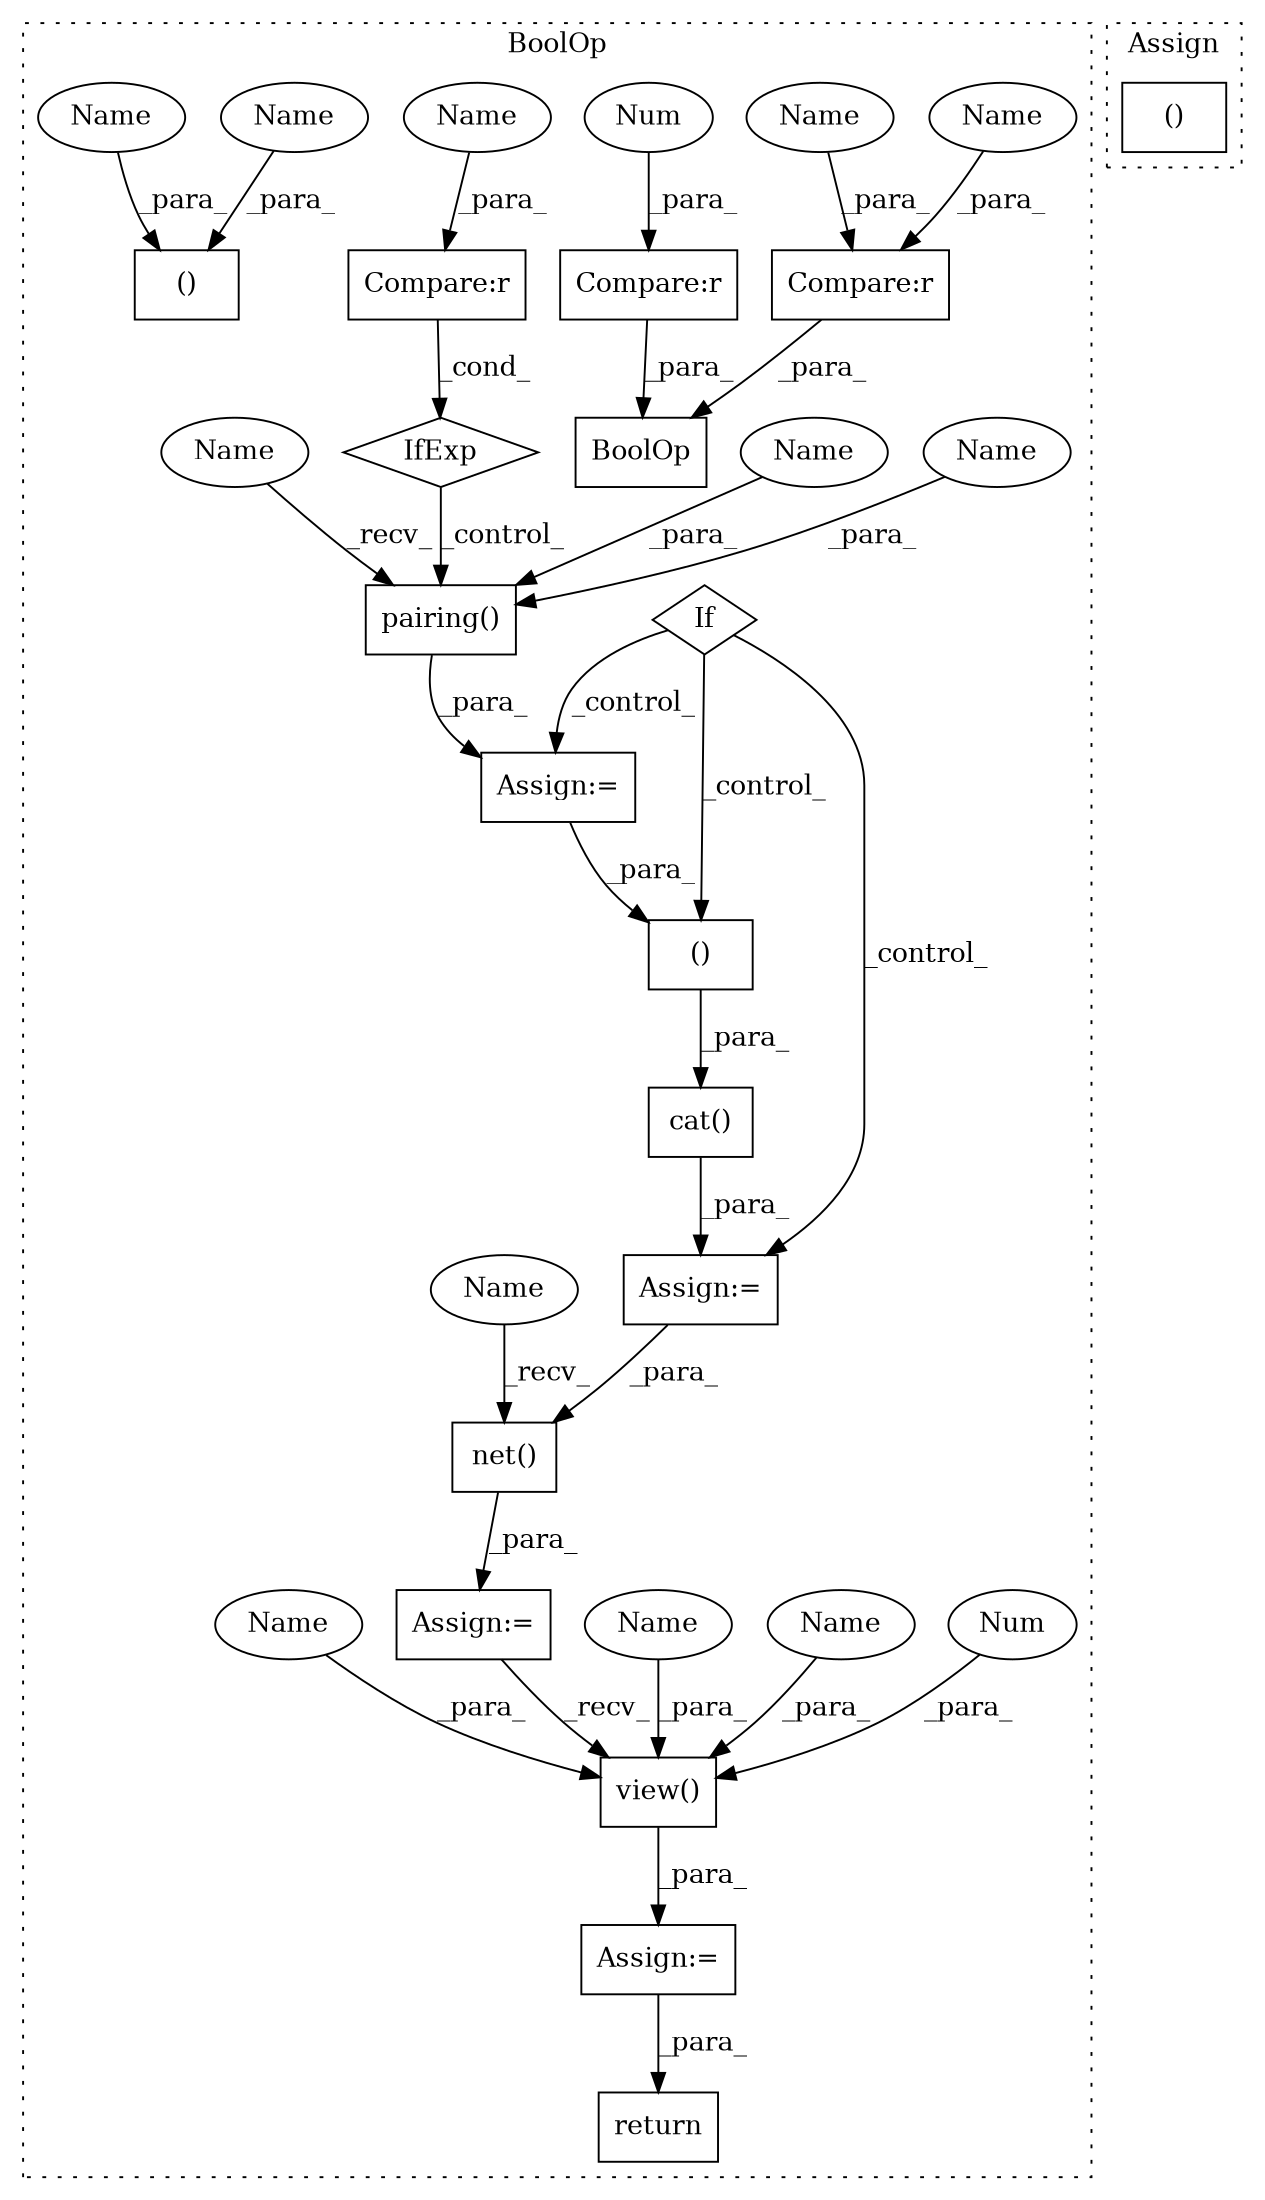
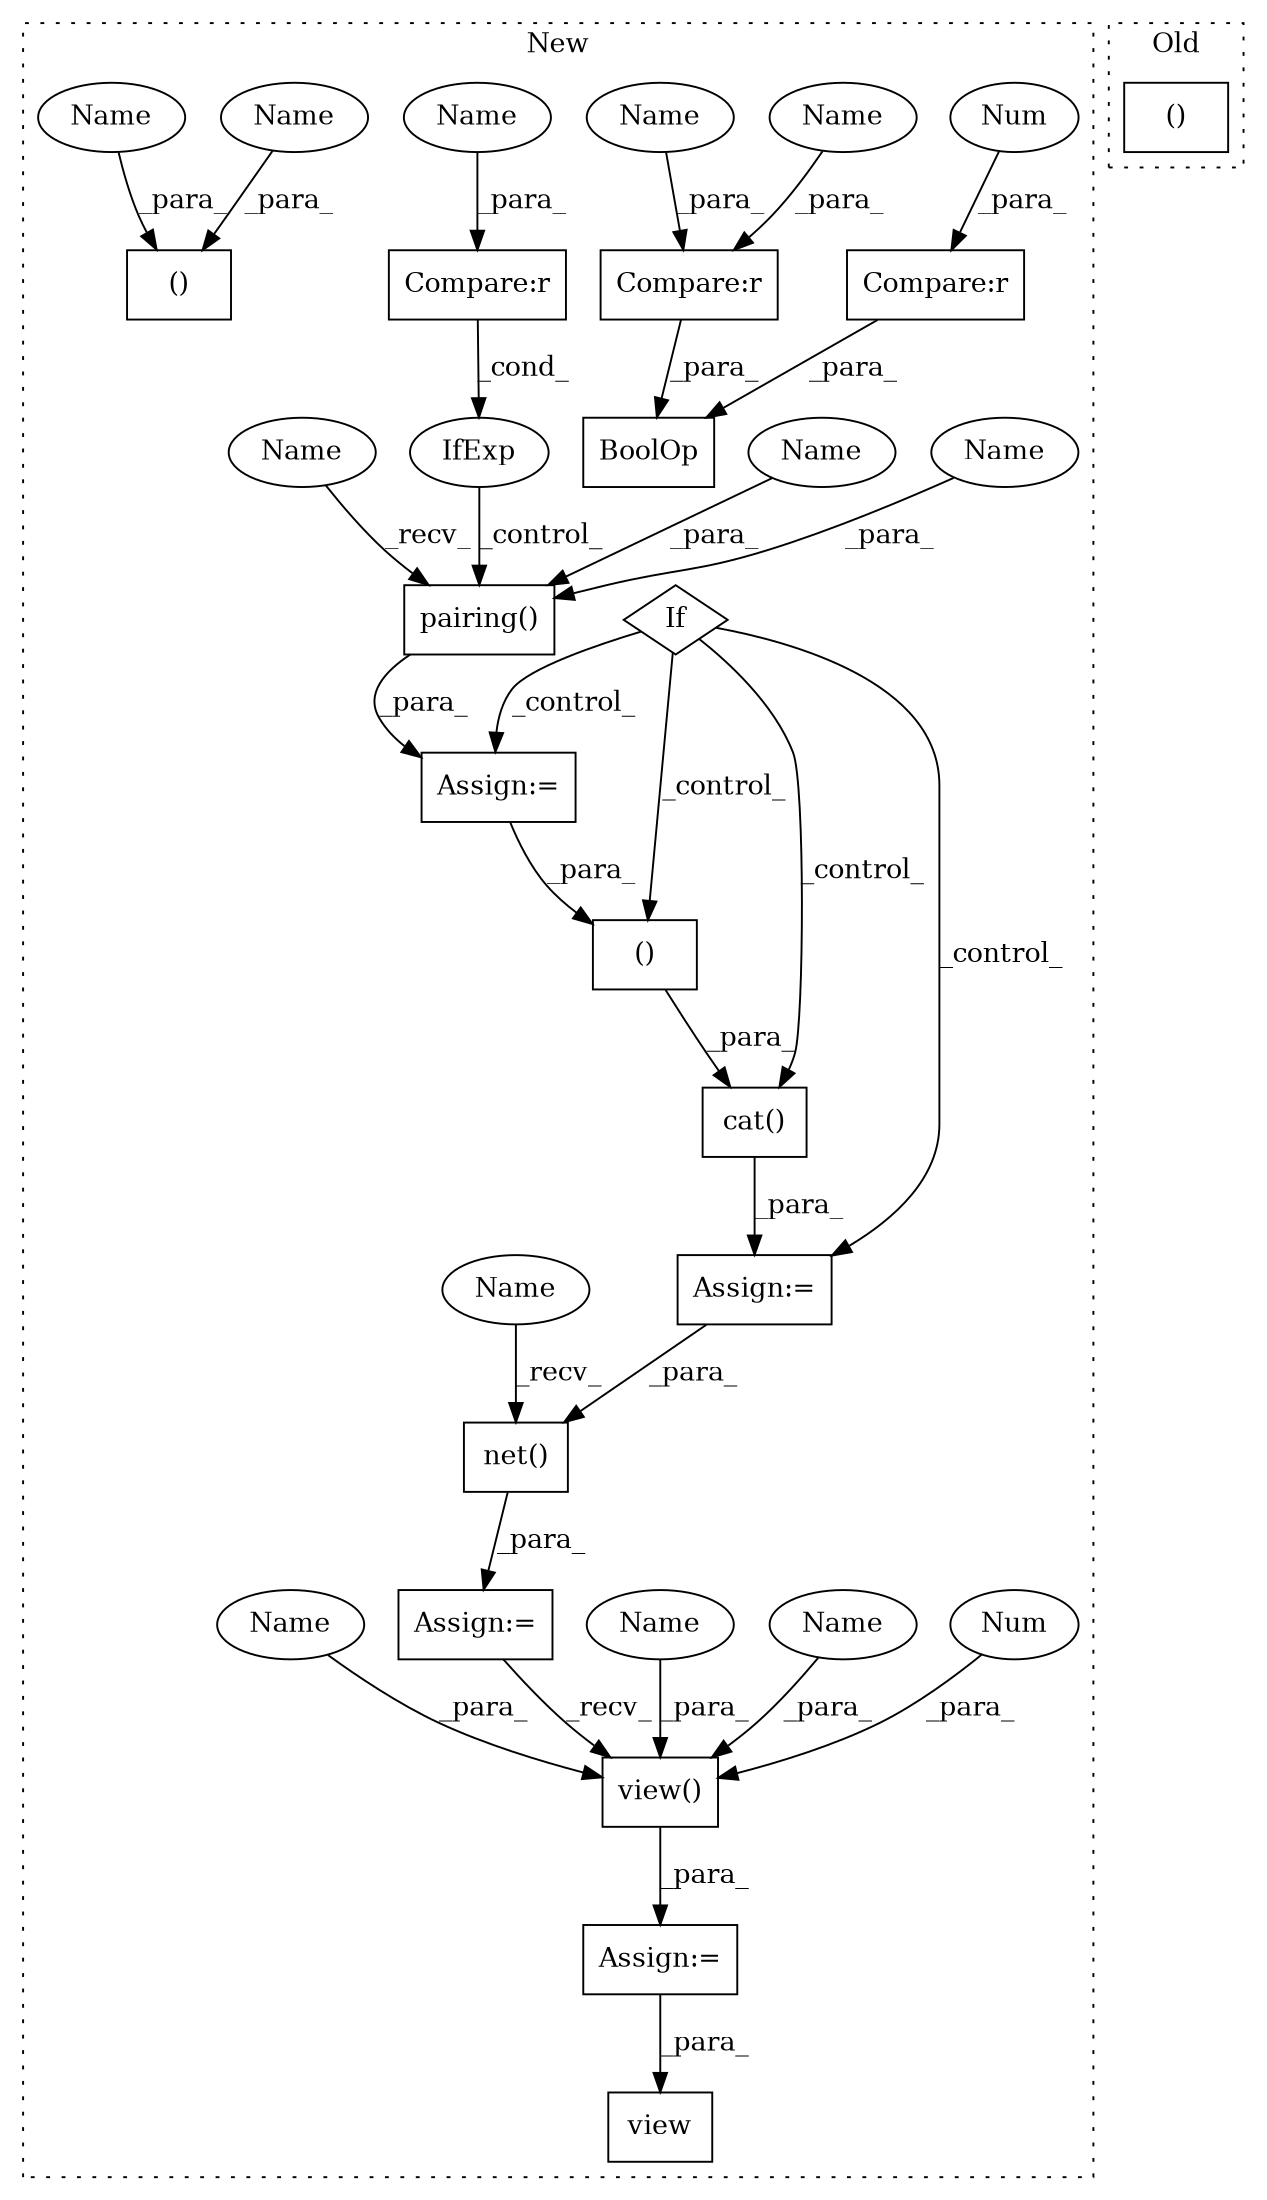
(557, 45) -> (558, 45)
(1174, 45) -> (1176, 45)
(441, 452) -> (479, 452)
none -> (801, 837)
(658, 2127) -> (660, 2127)
